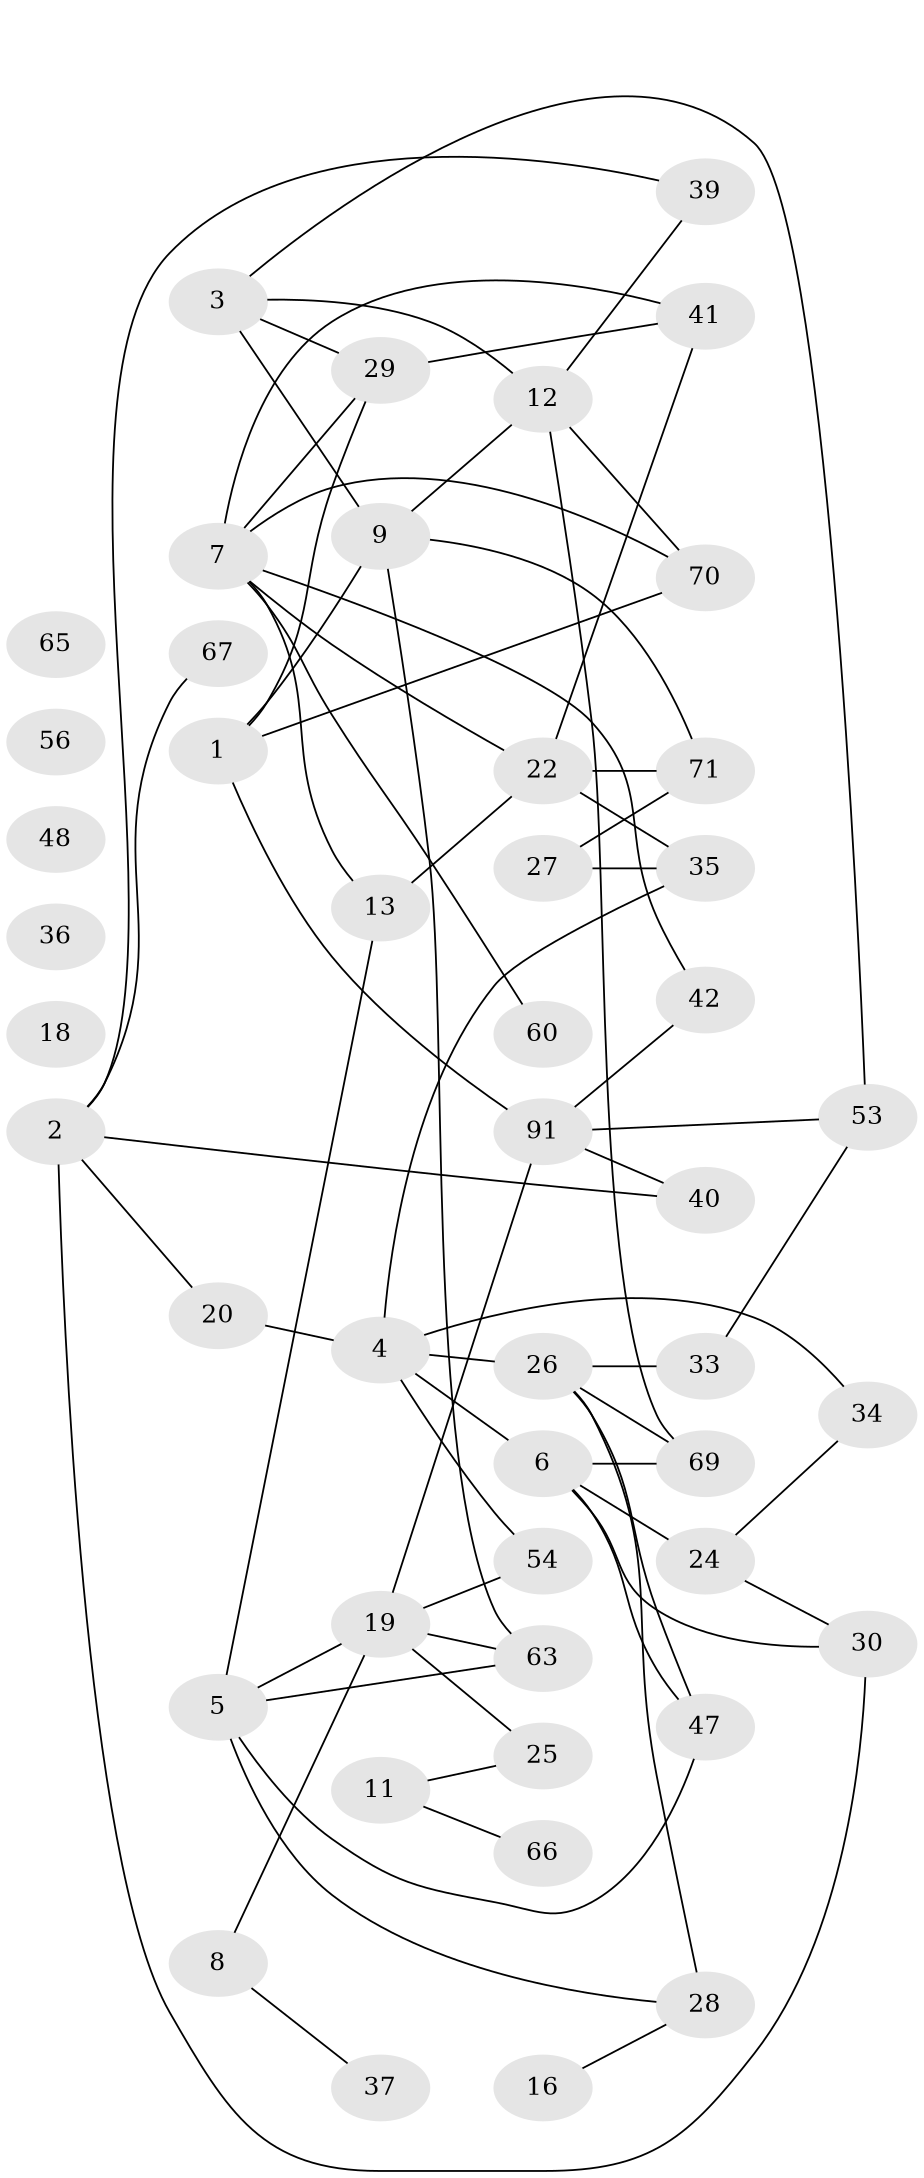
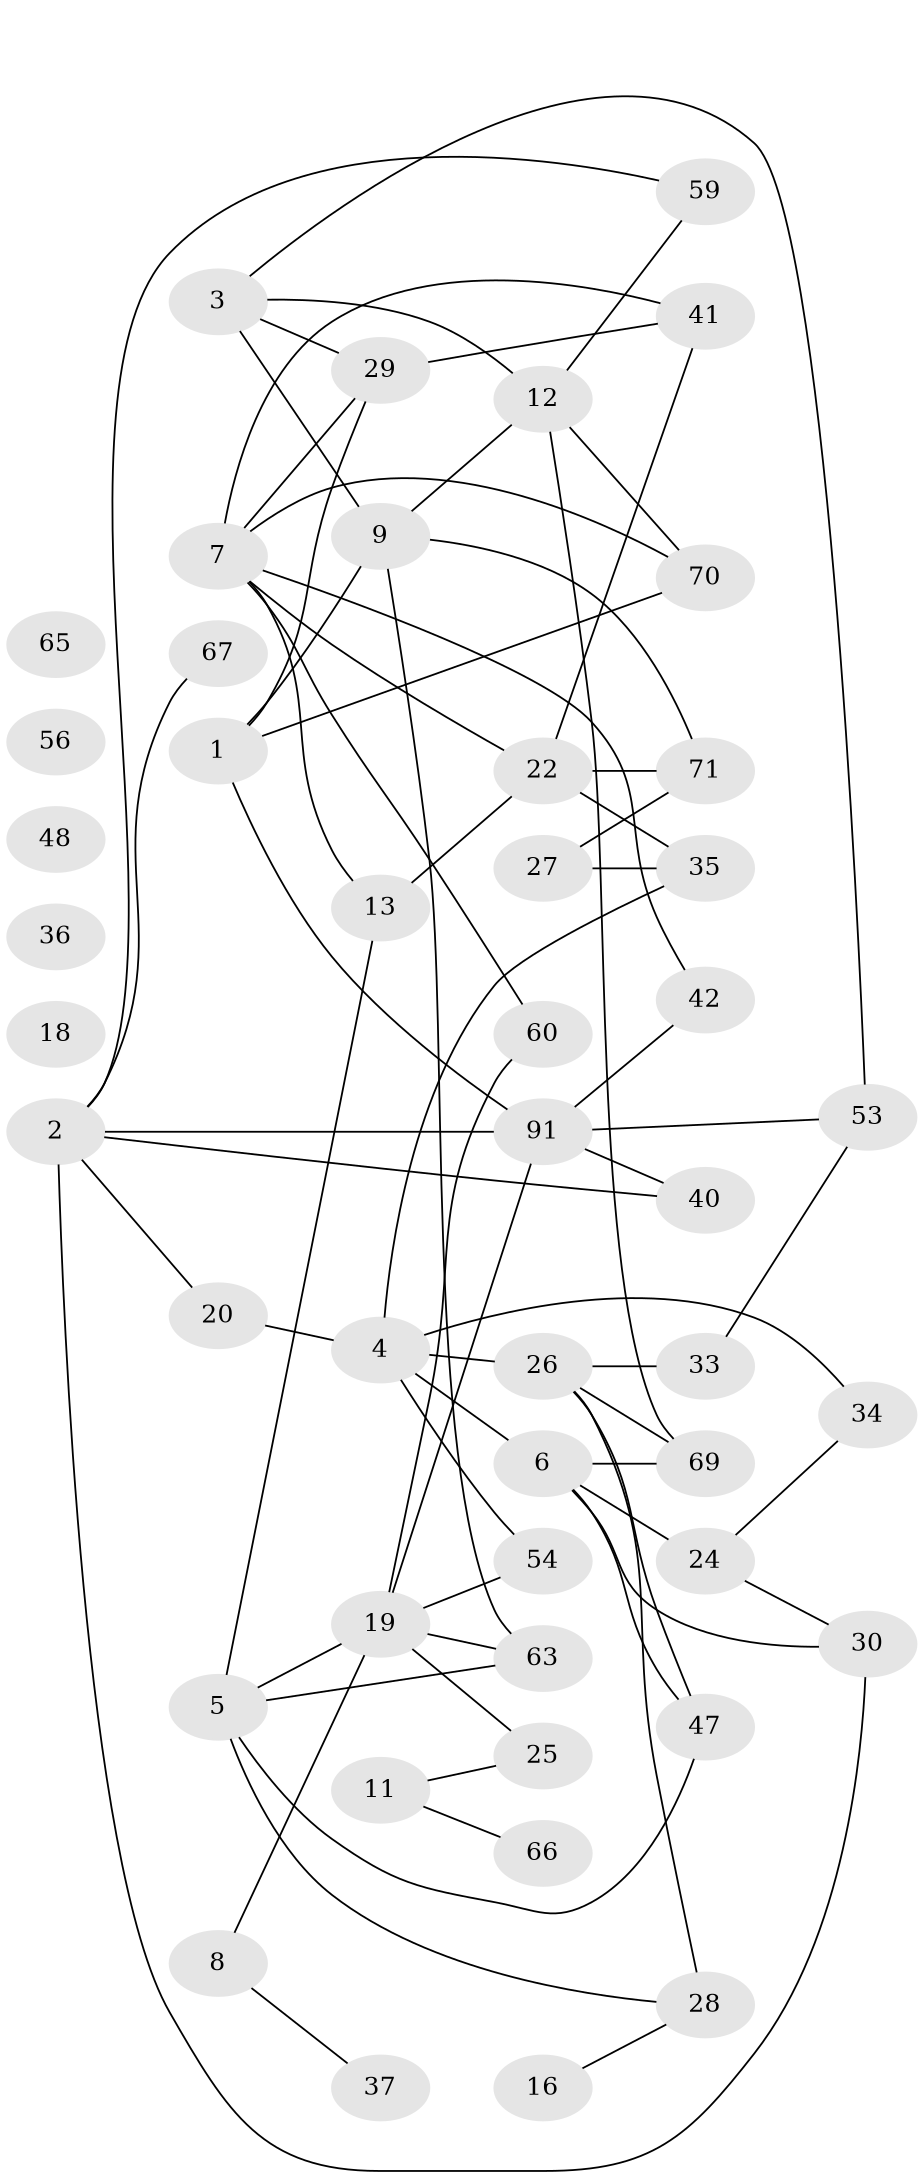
(705, 192) -> (705, 192)
none -> (299, 1132)
none -> (420, 1444)
